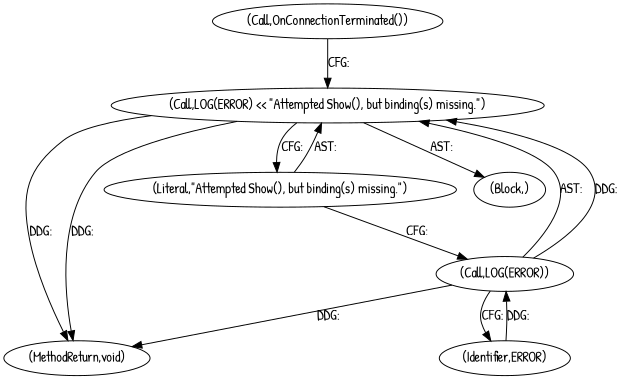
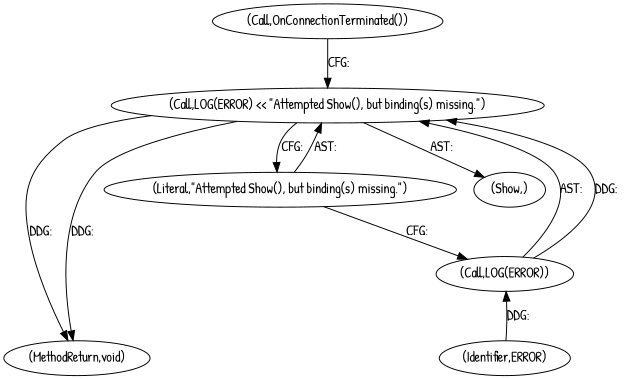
(510, 190) -> (510, 190)
(481, 311) -> none
(297, 315) -> none
